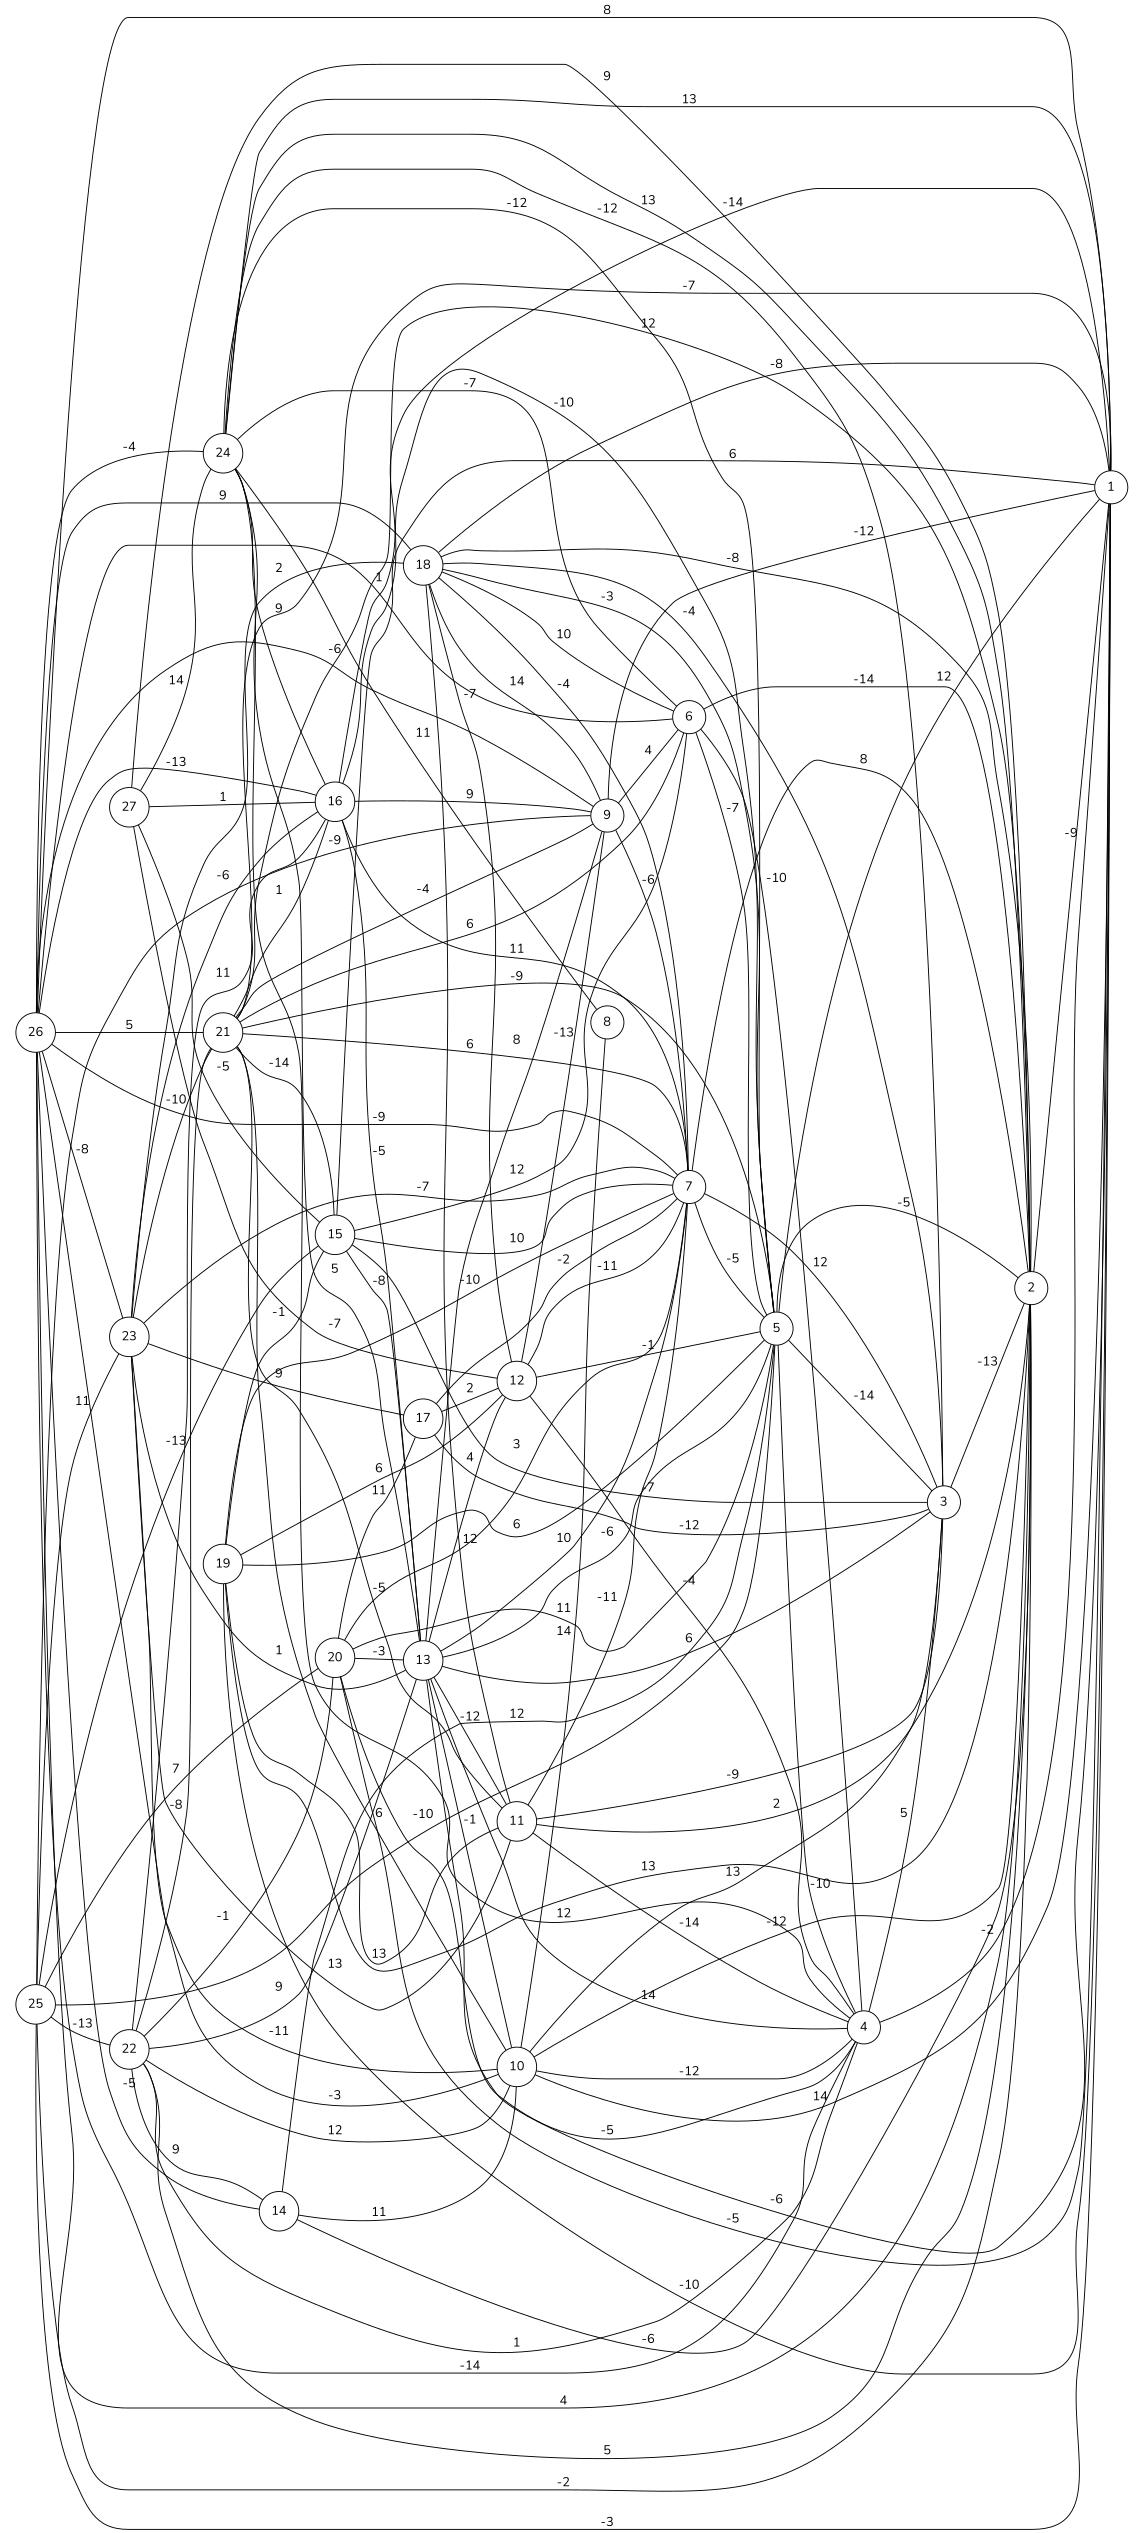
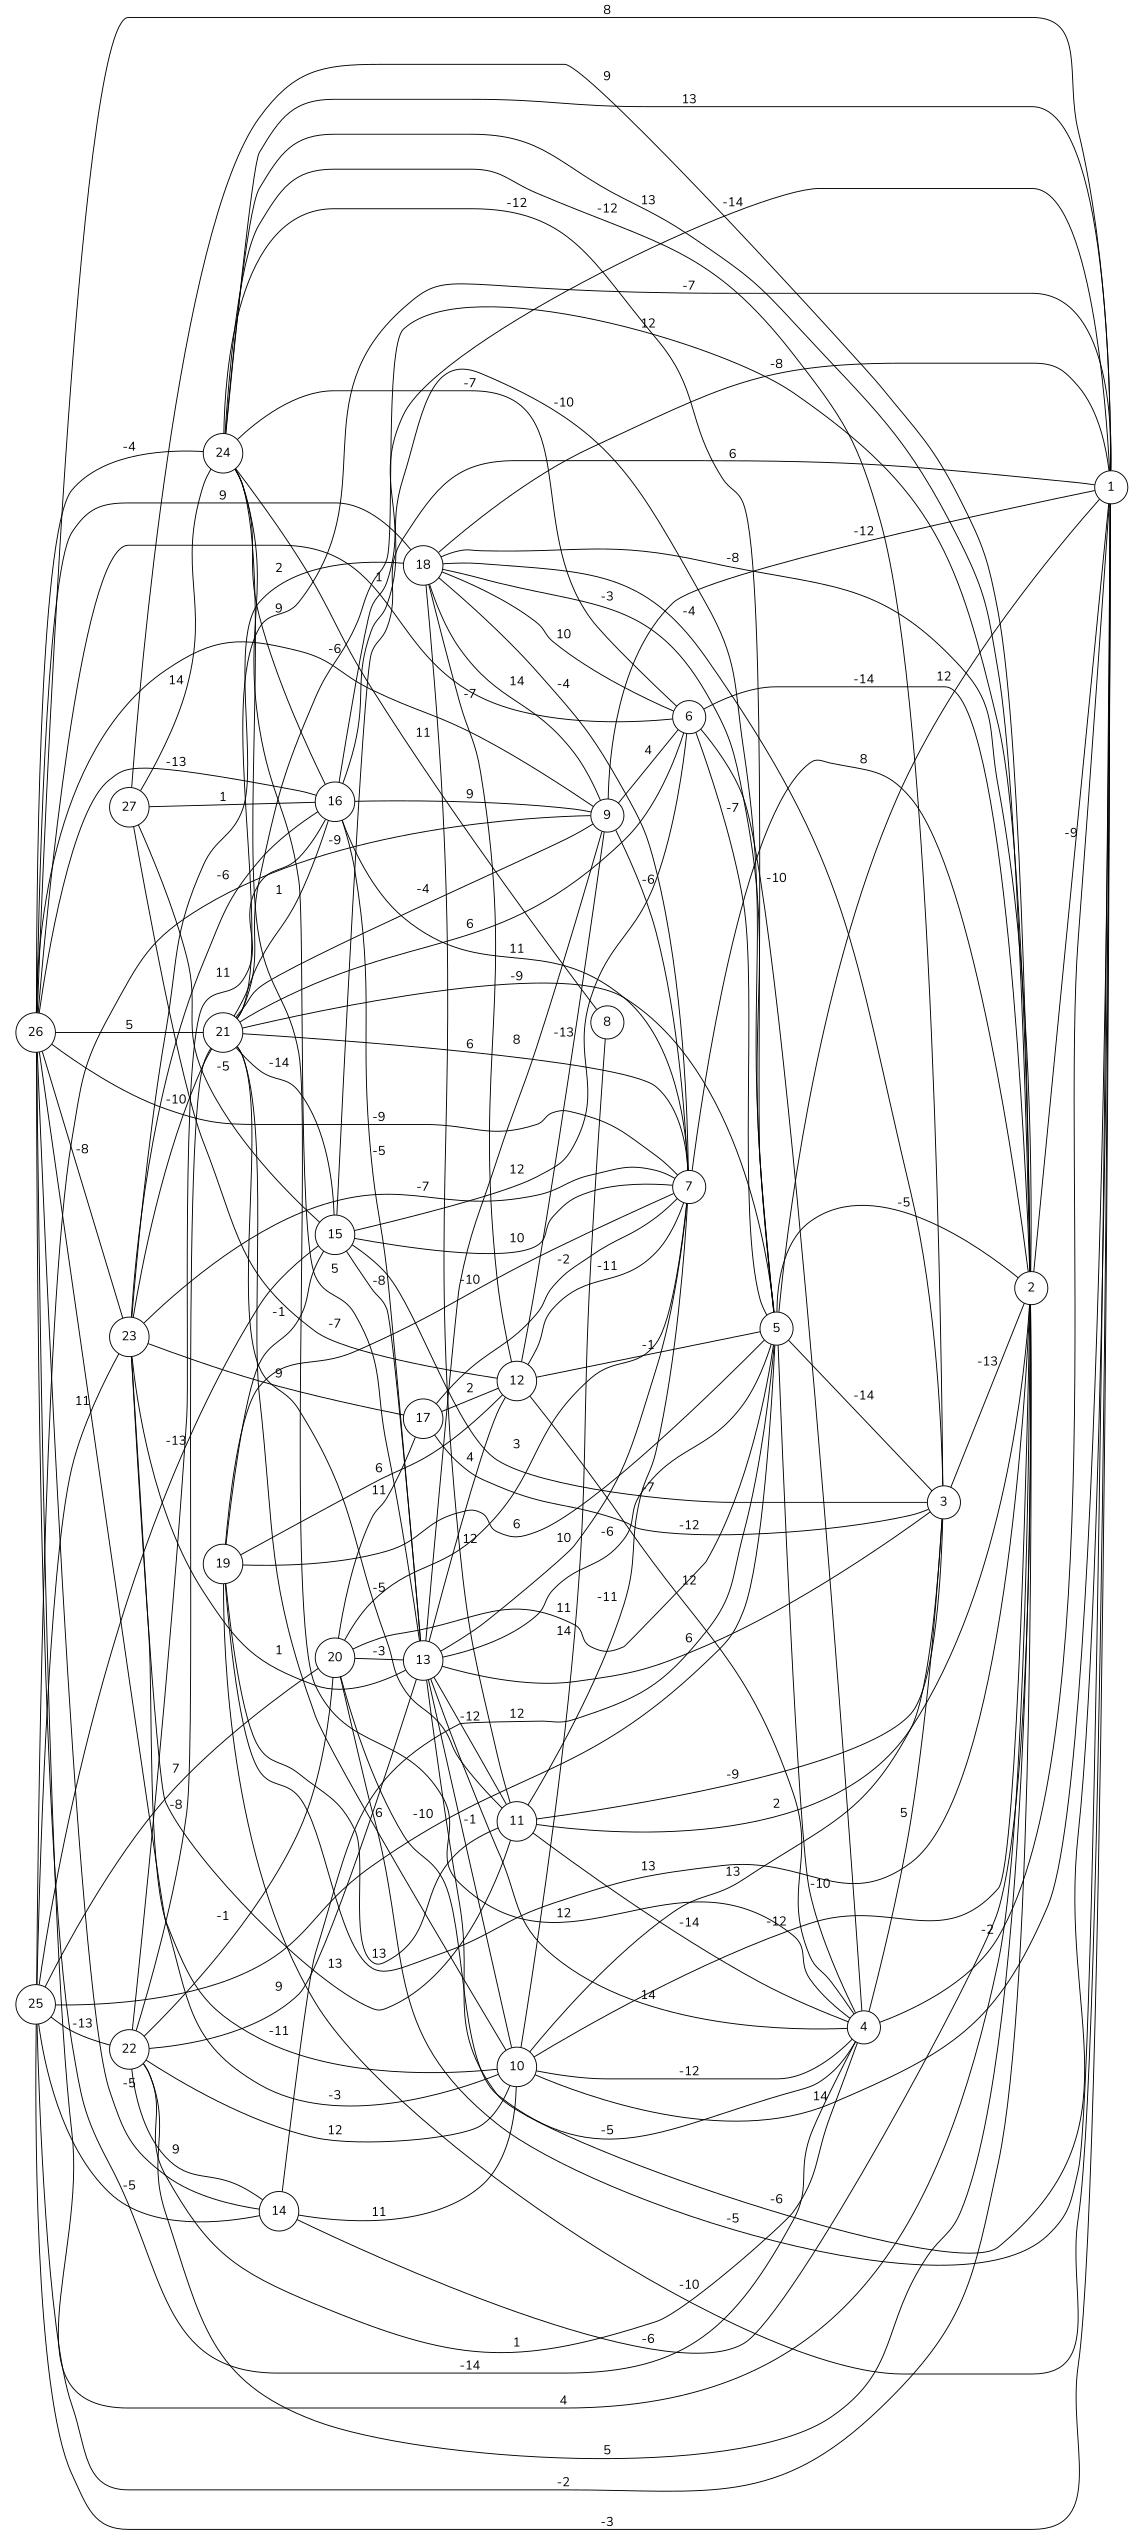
(722, 1265) -> none
(847, 1318) -> none
(689, 1581) -> (689, 1581)
none -> (100, 2182)
